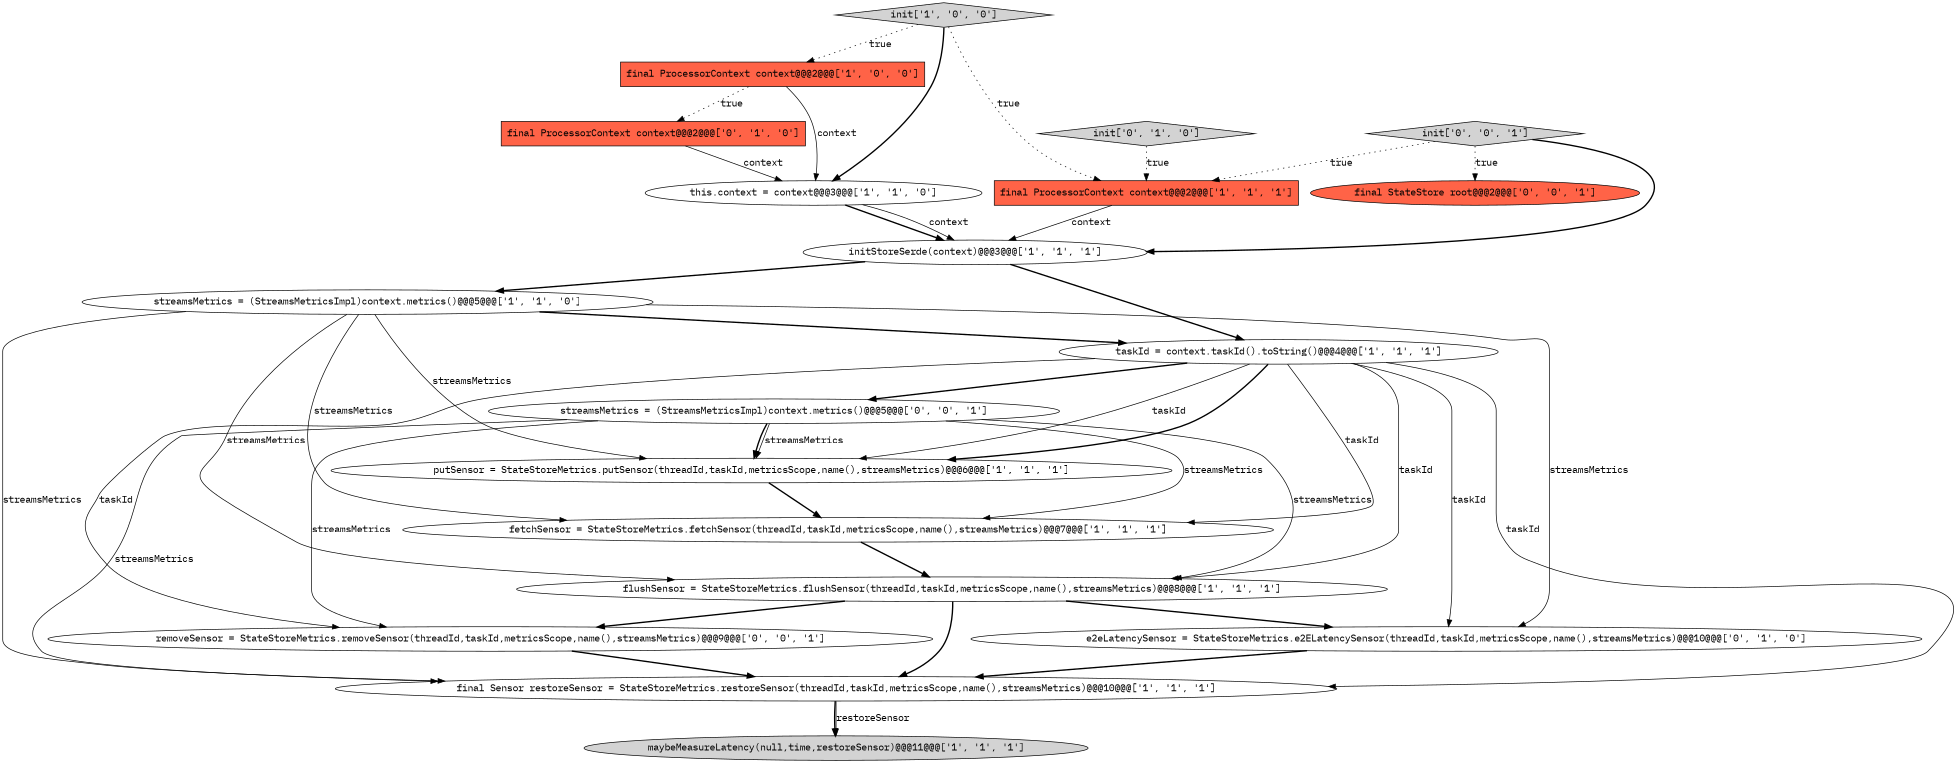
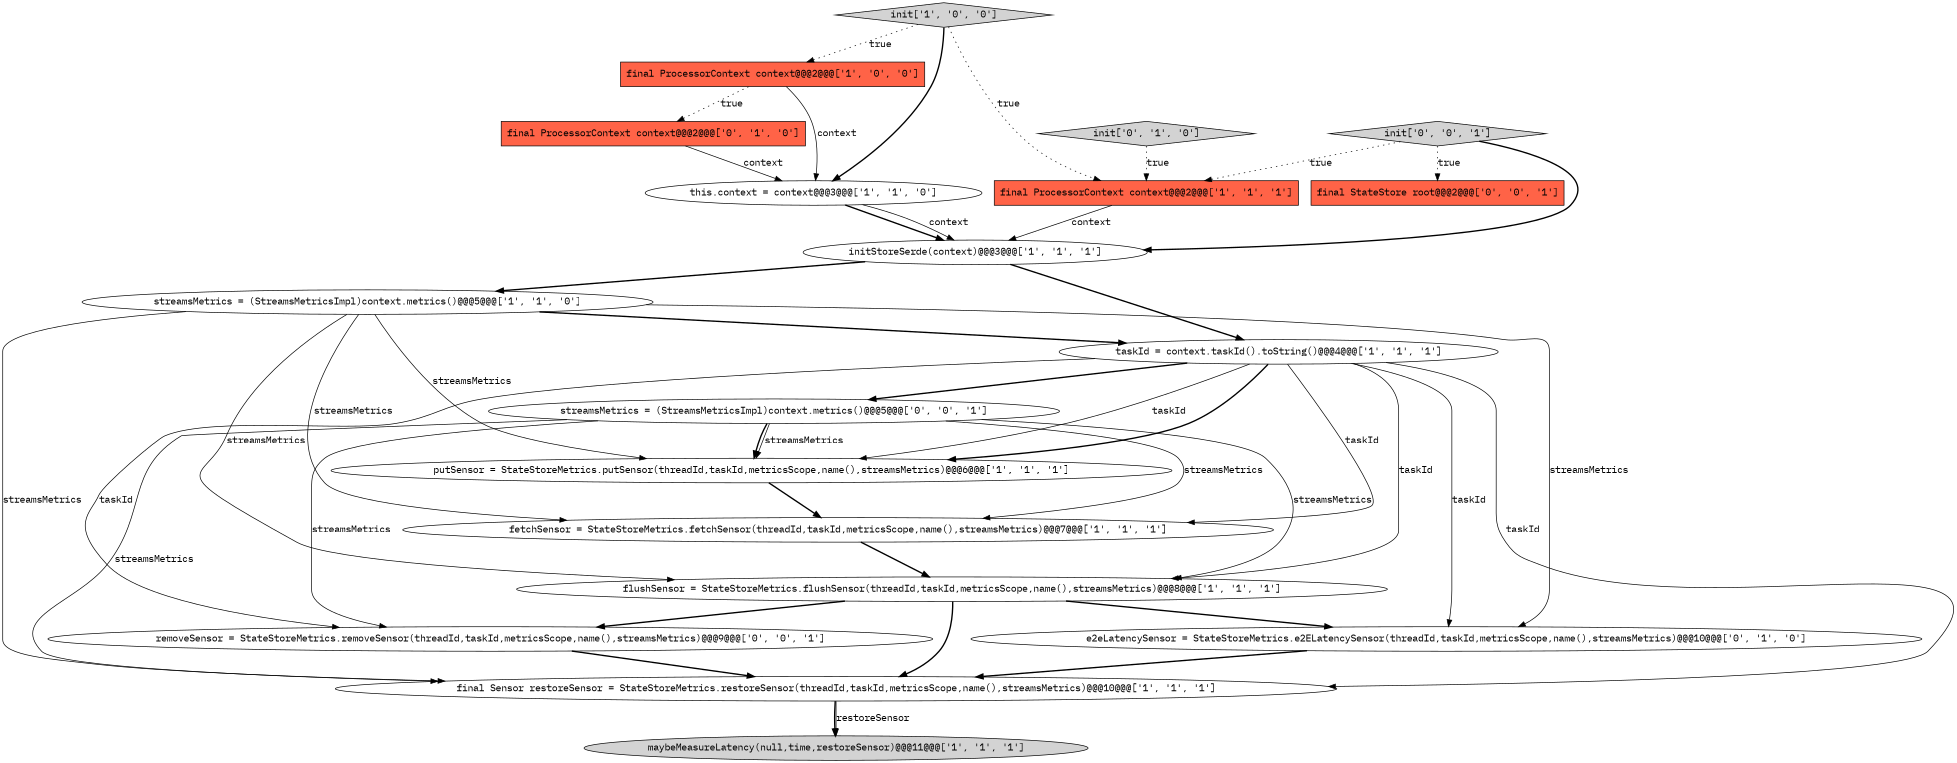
(1475, 193) -> (1438, 193)
